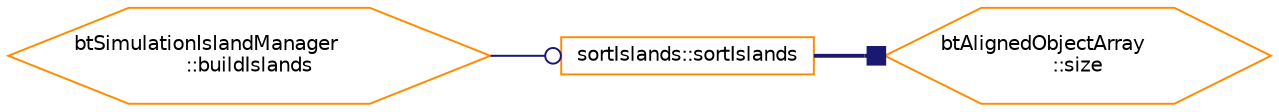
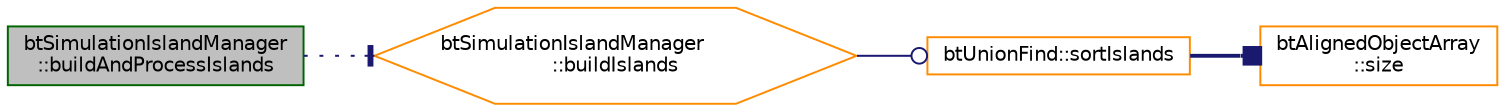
none -> (156, 56)
(688, 56) -> (1059, 56)
(1078, 56) -> (1379, 56)
